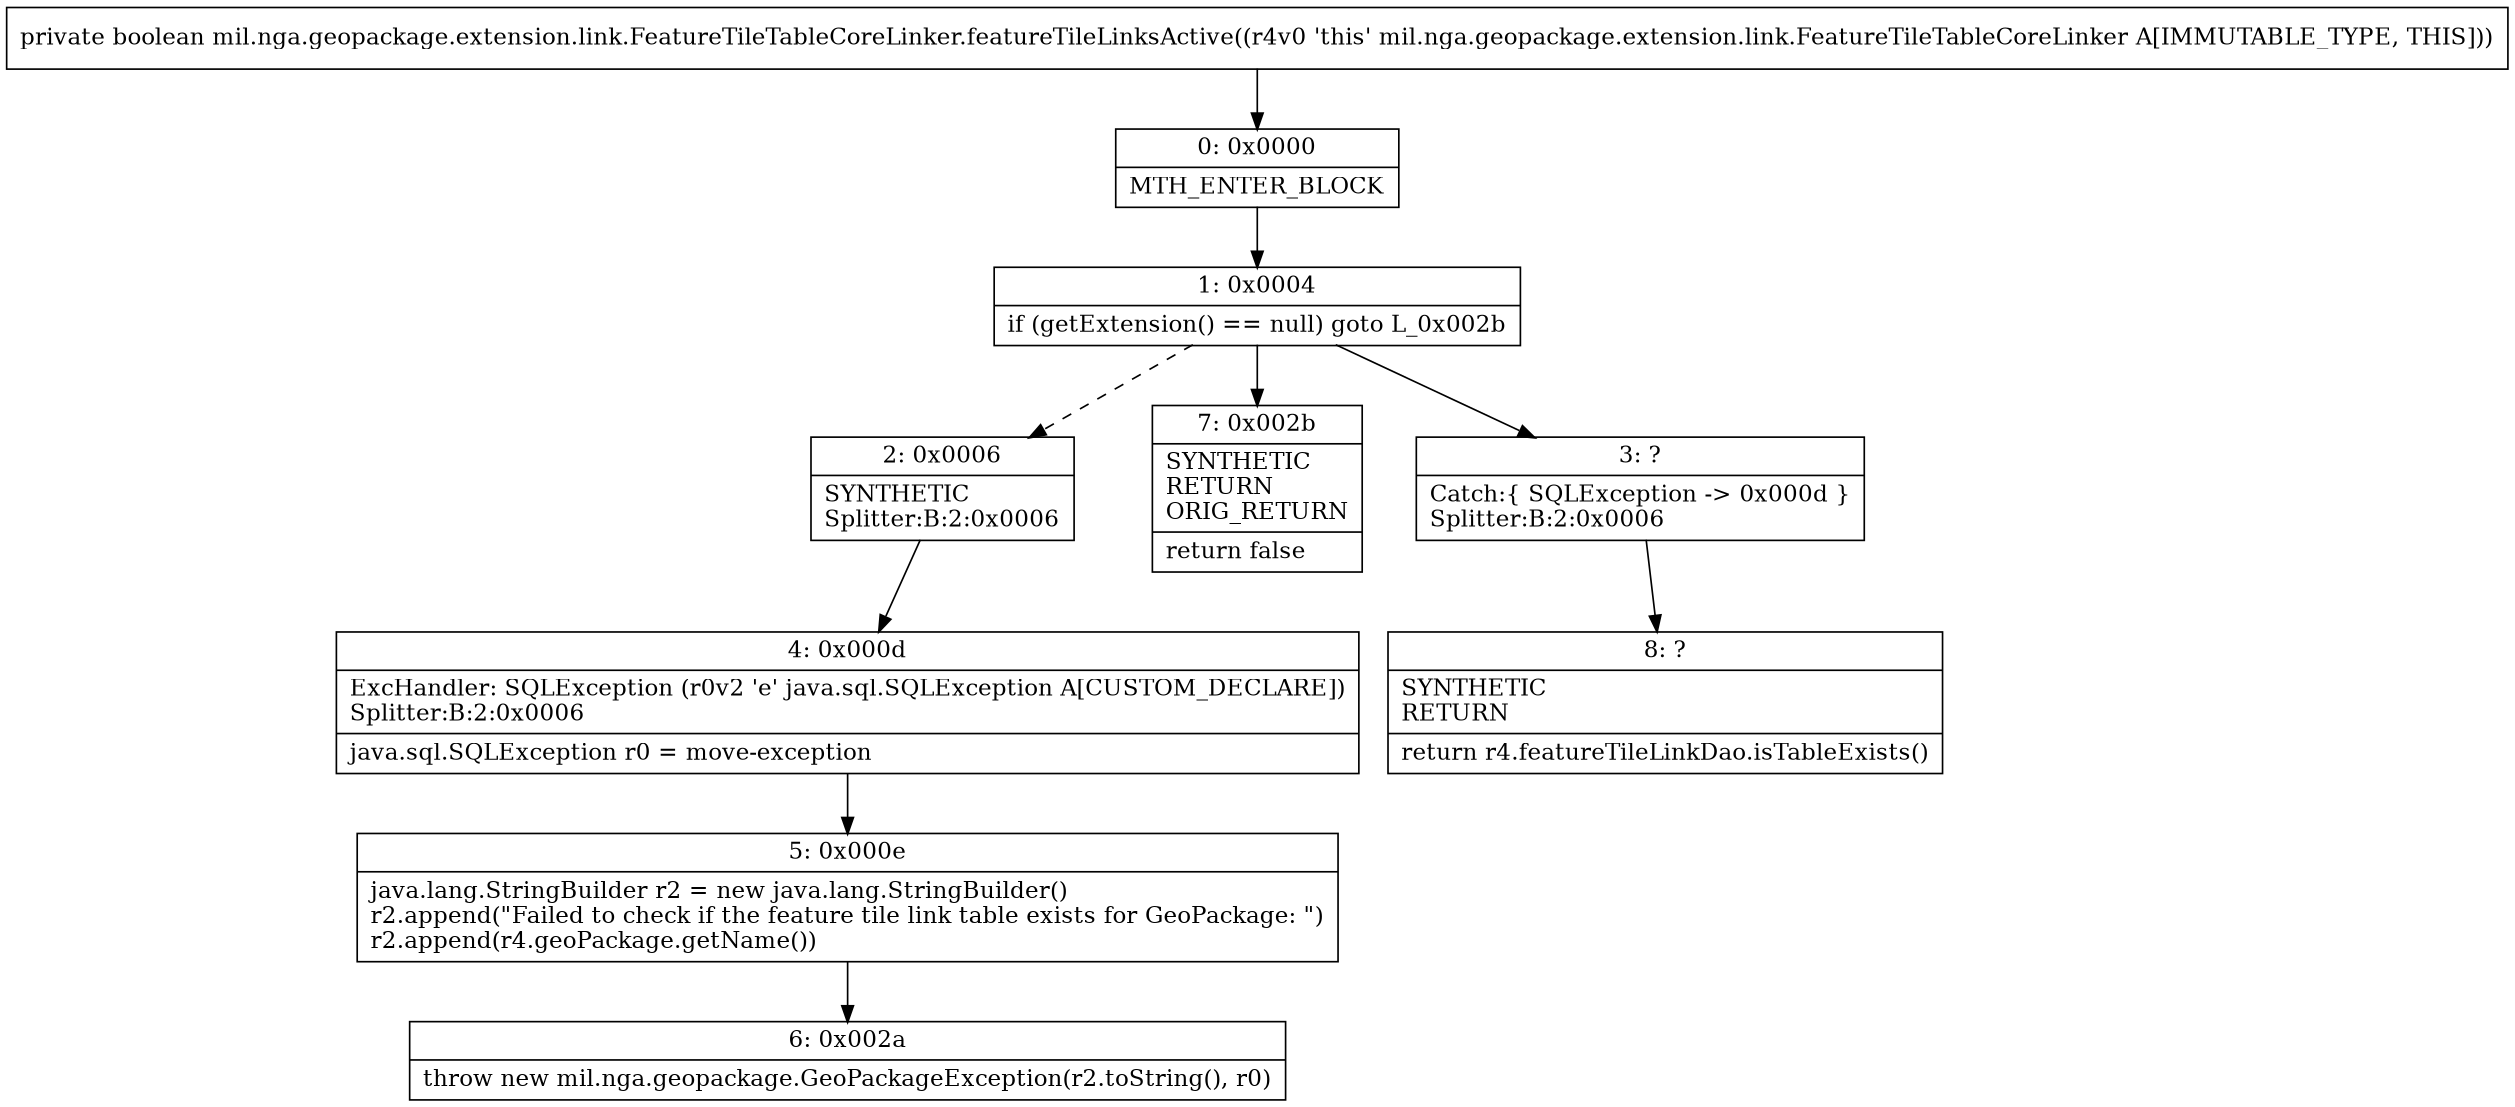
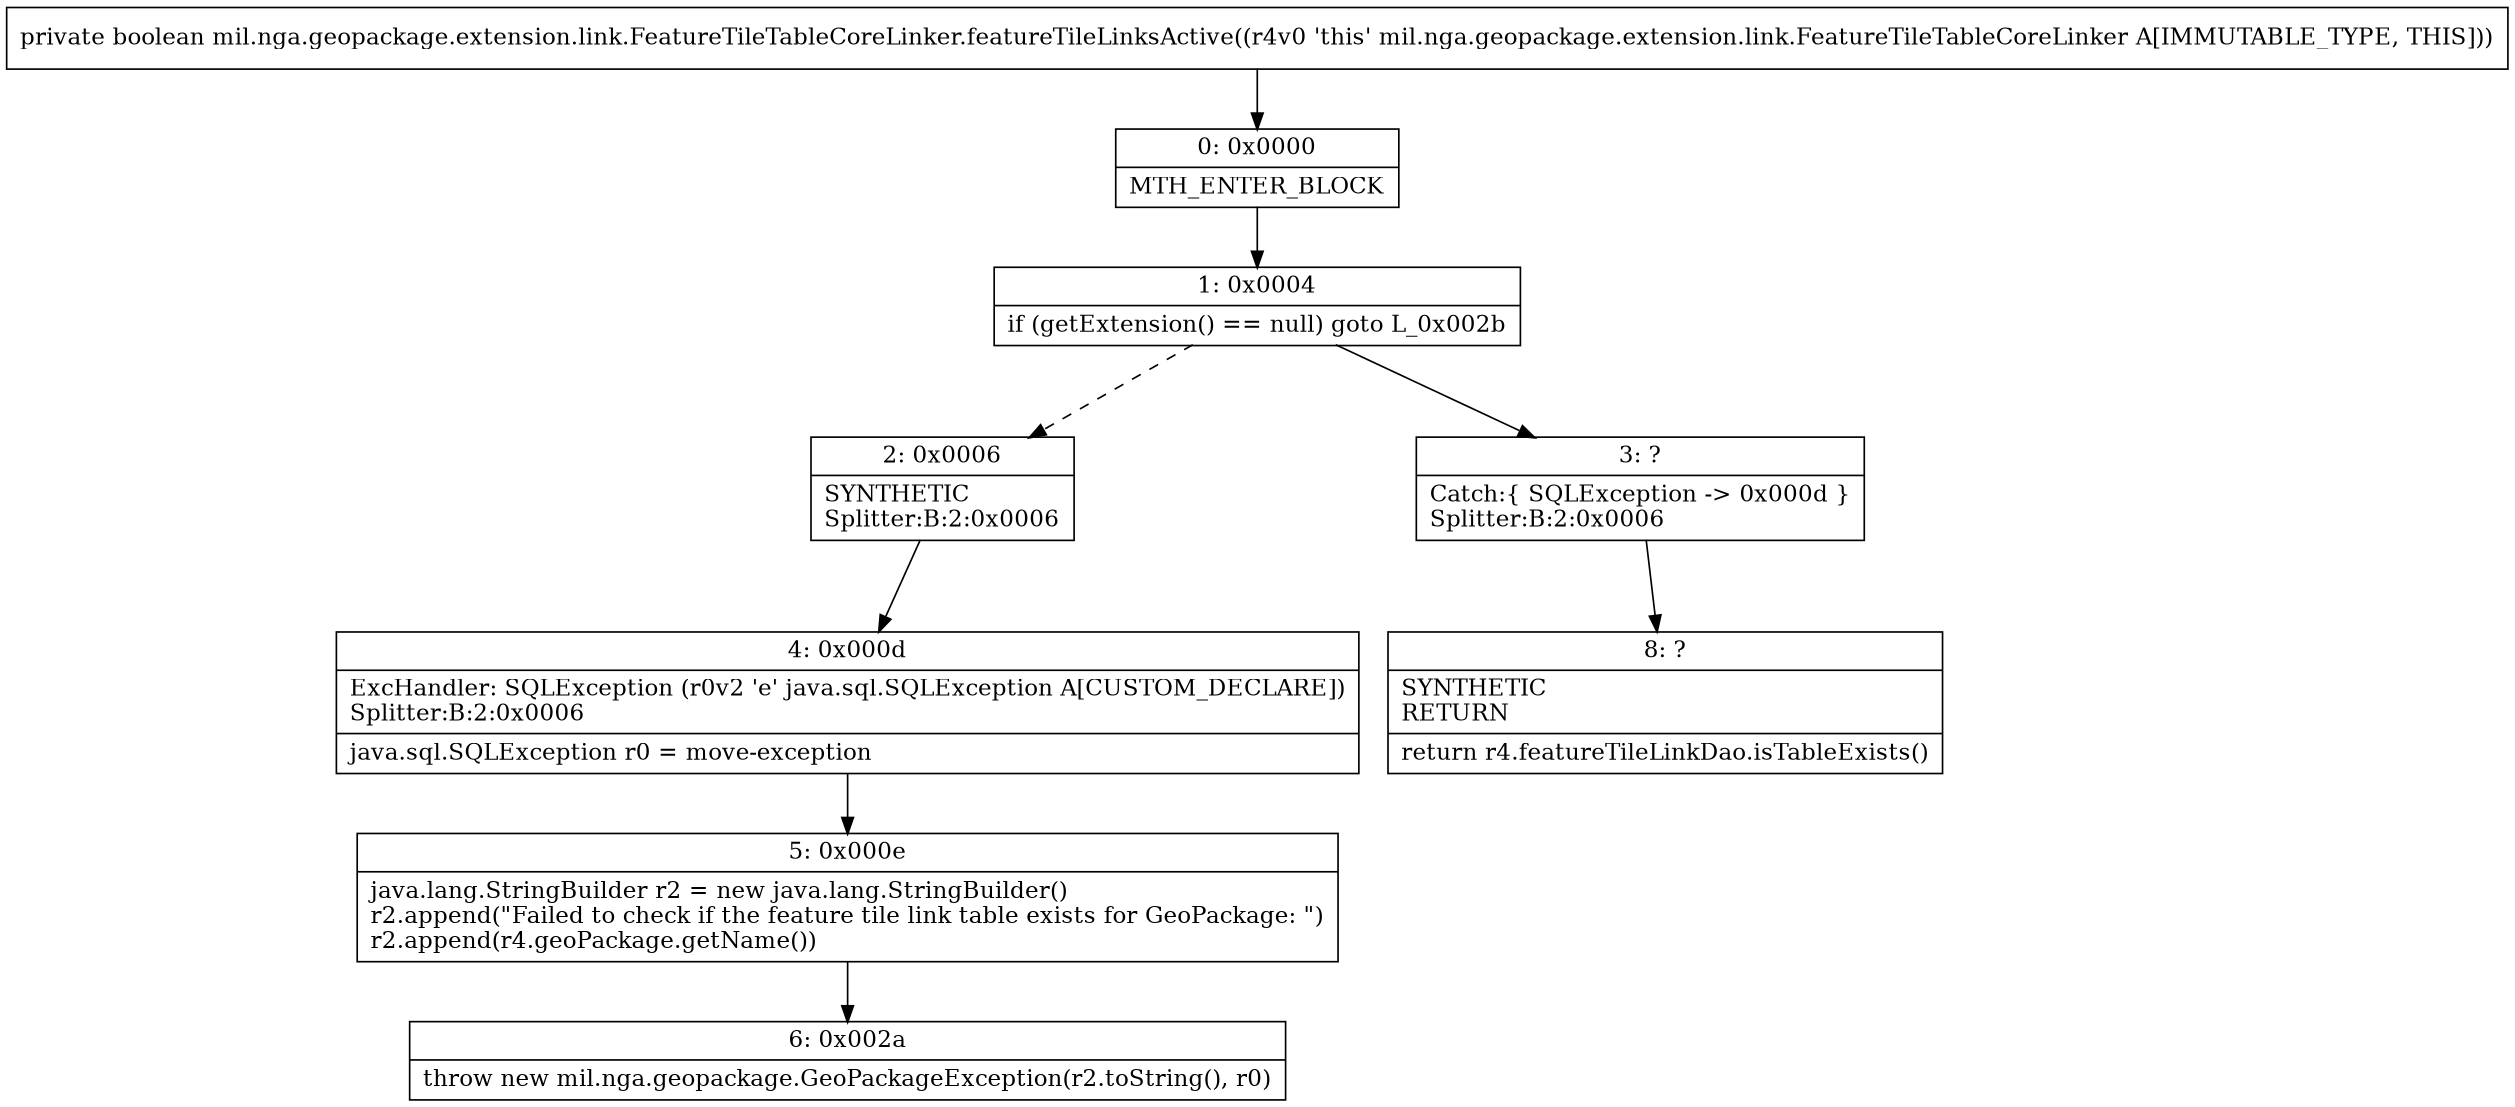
(1257, 489) -> none
